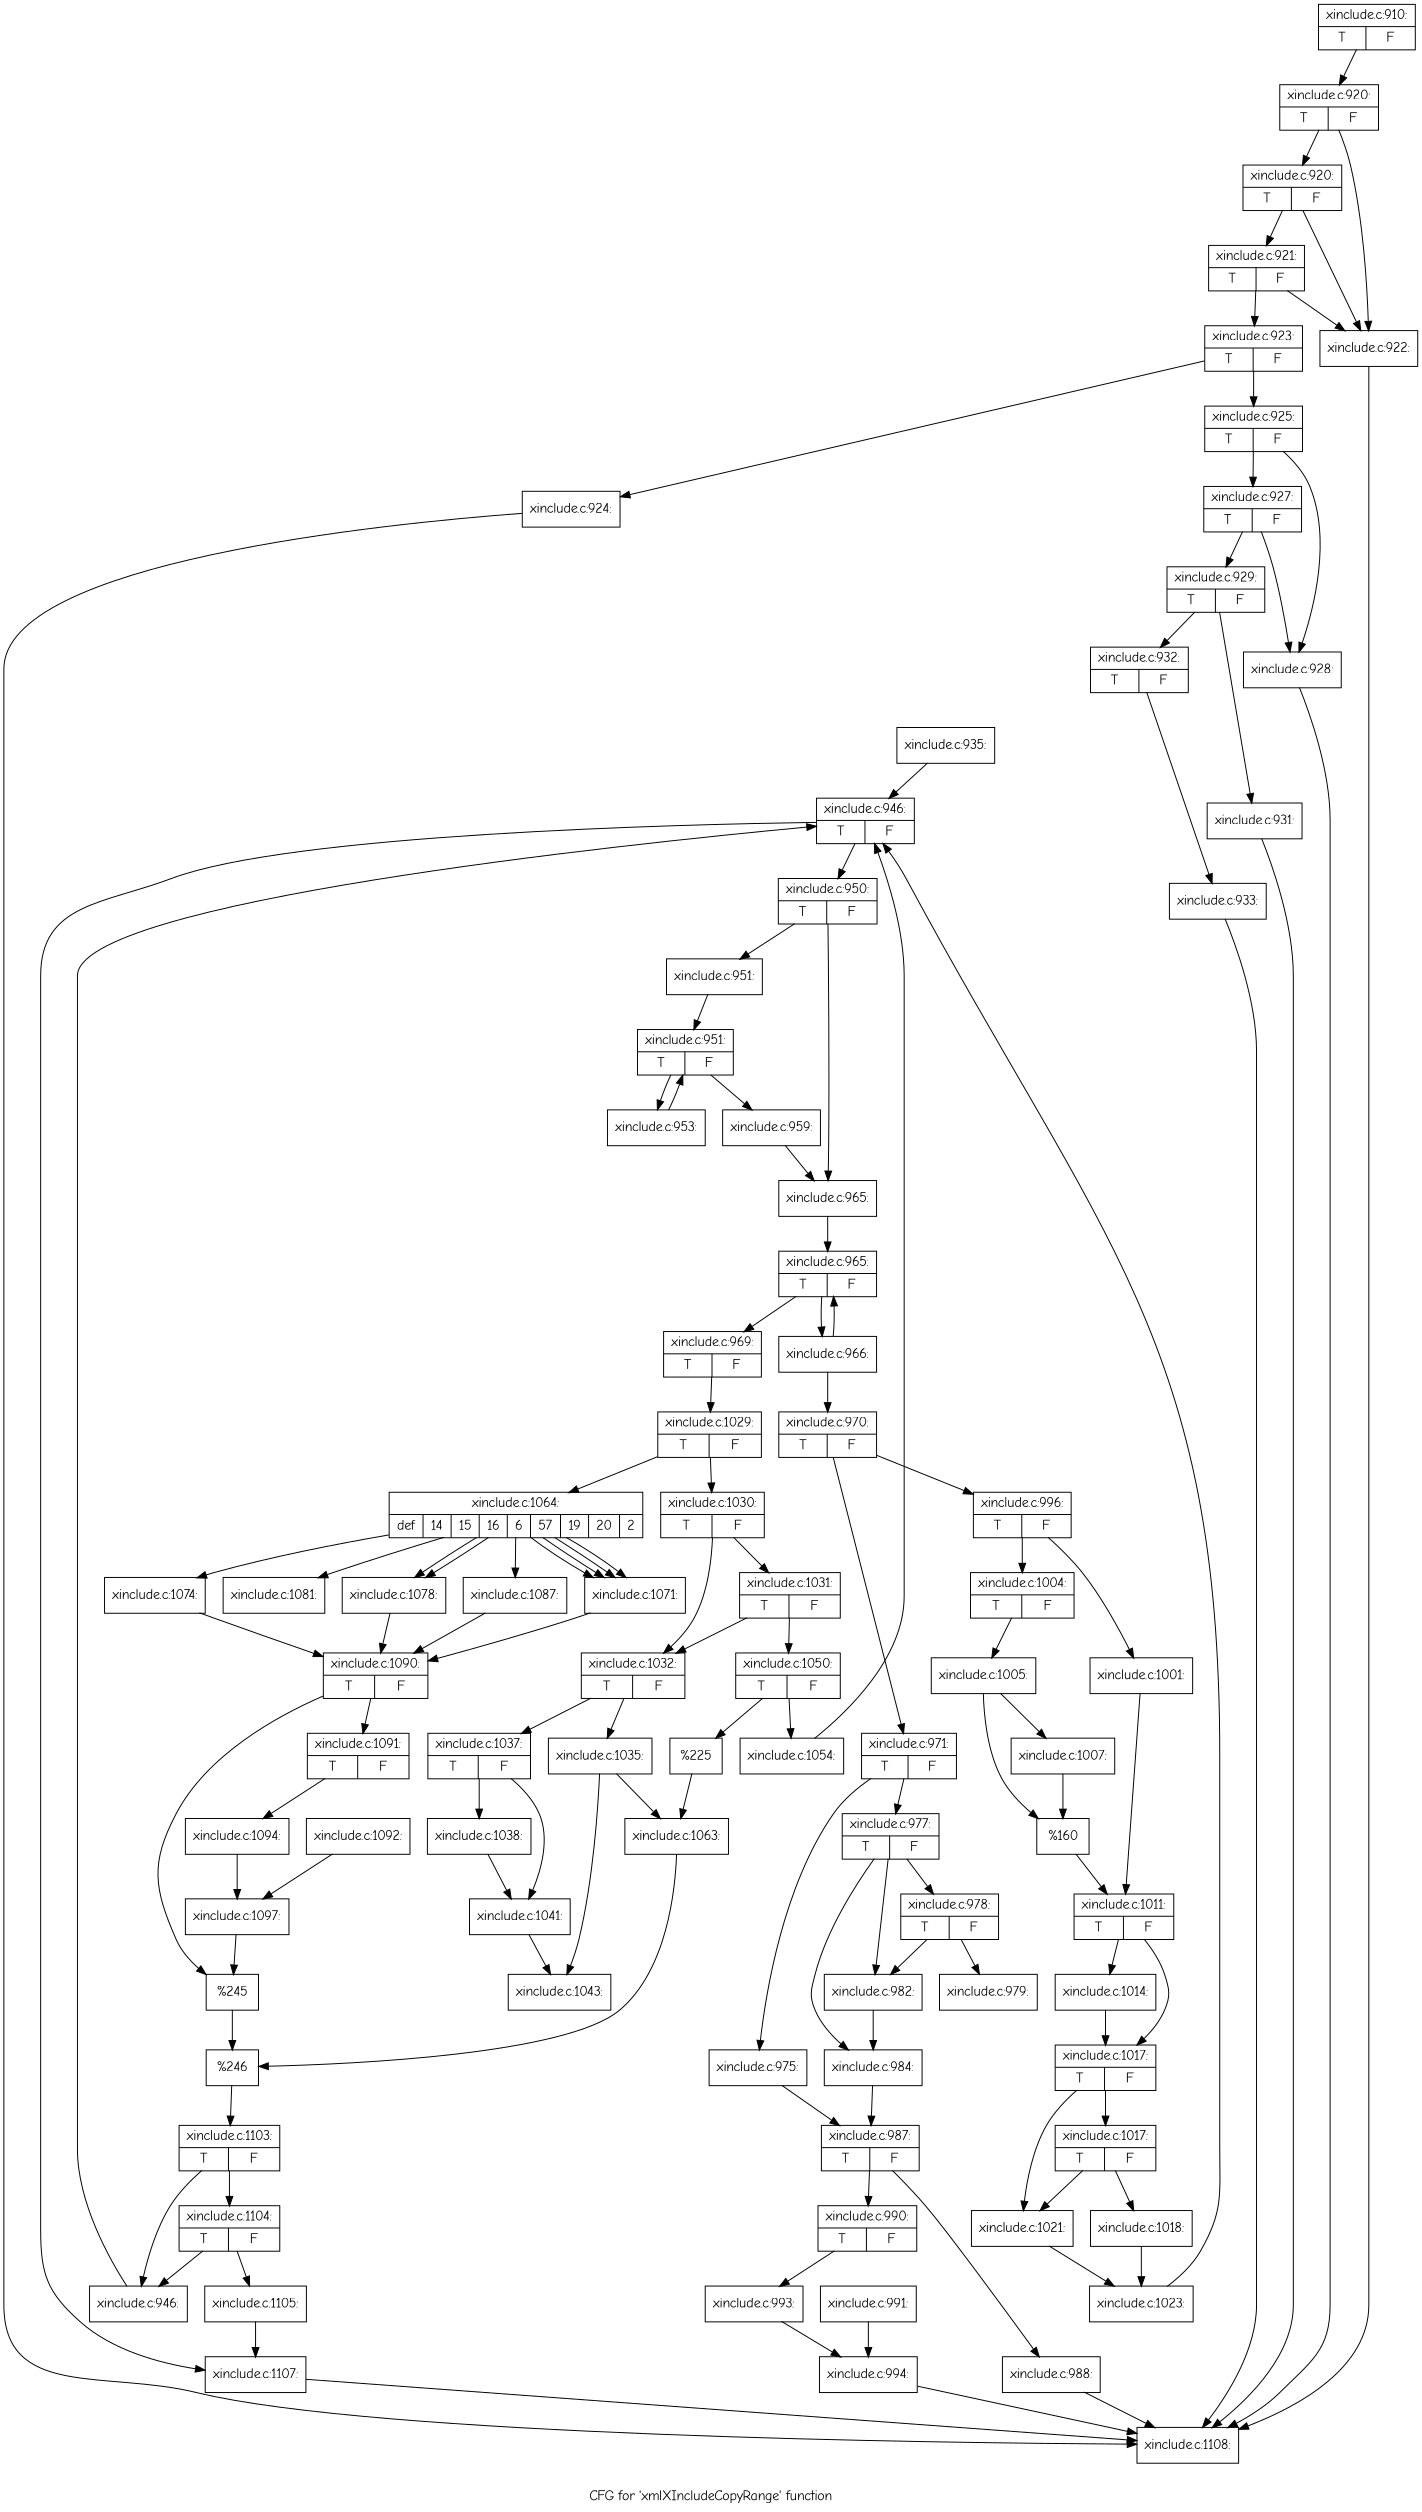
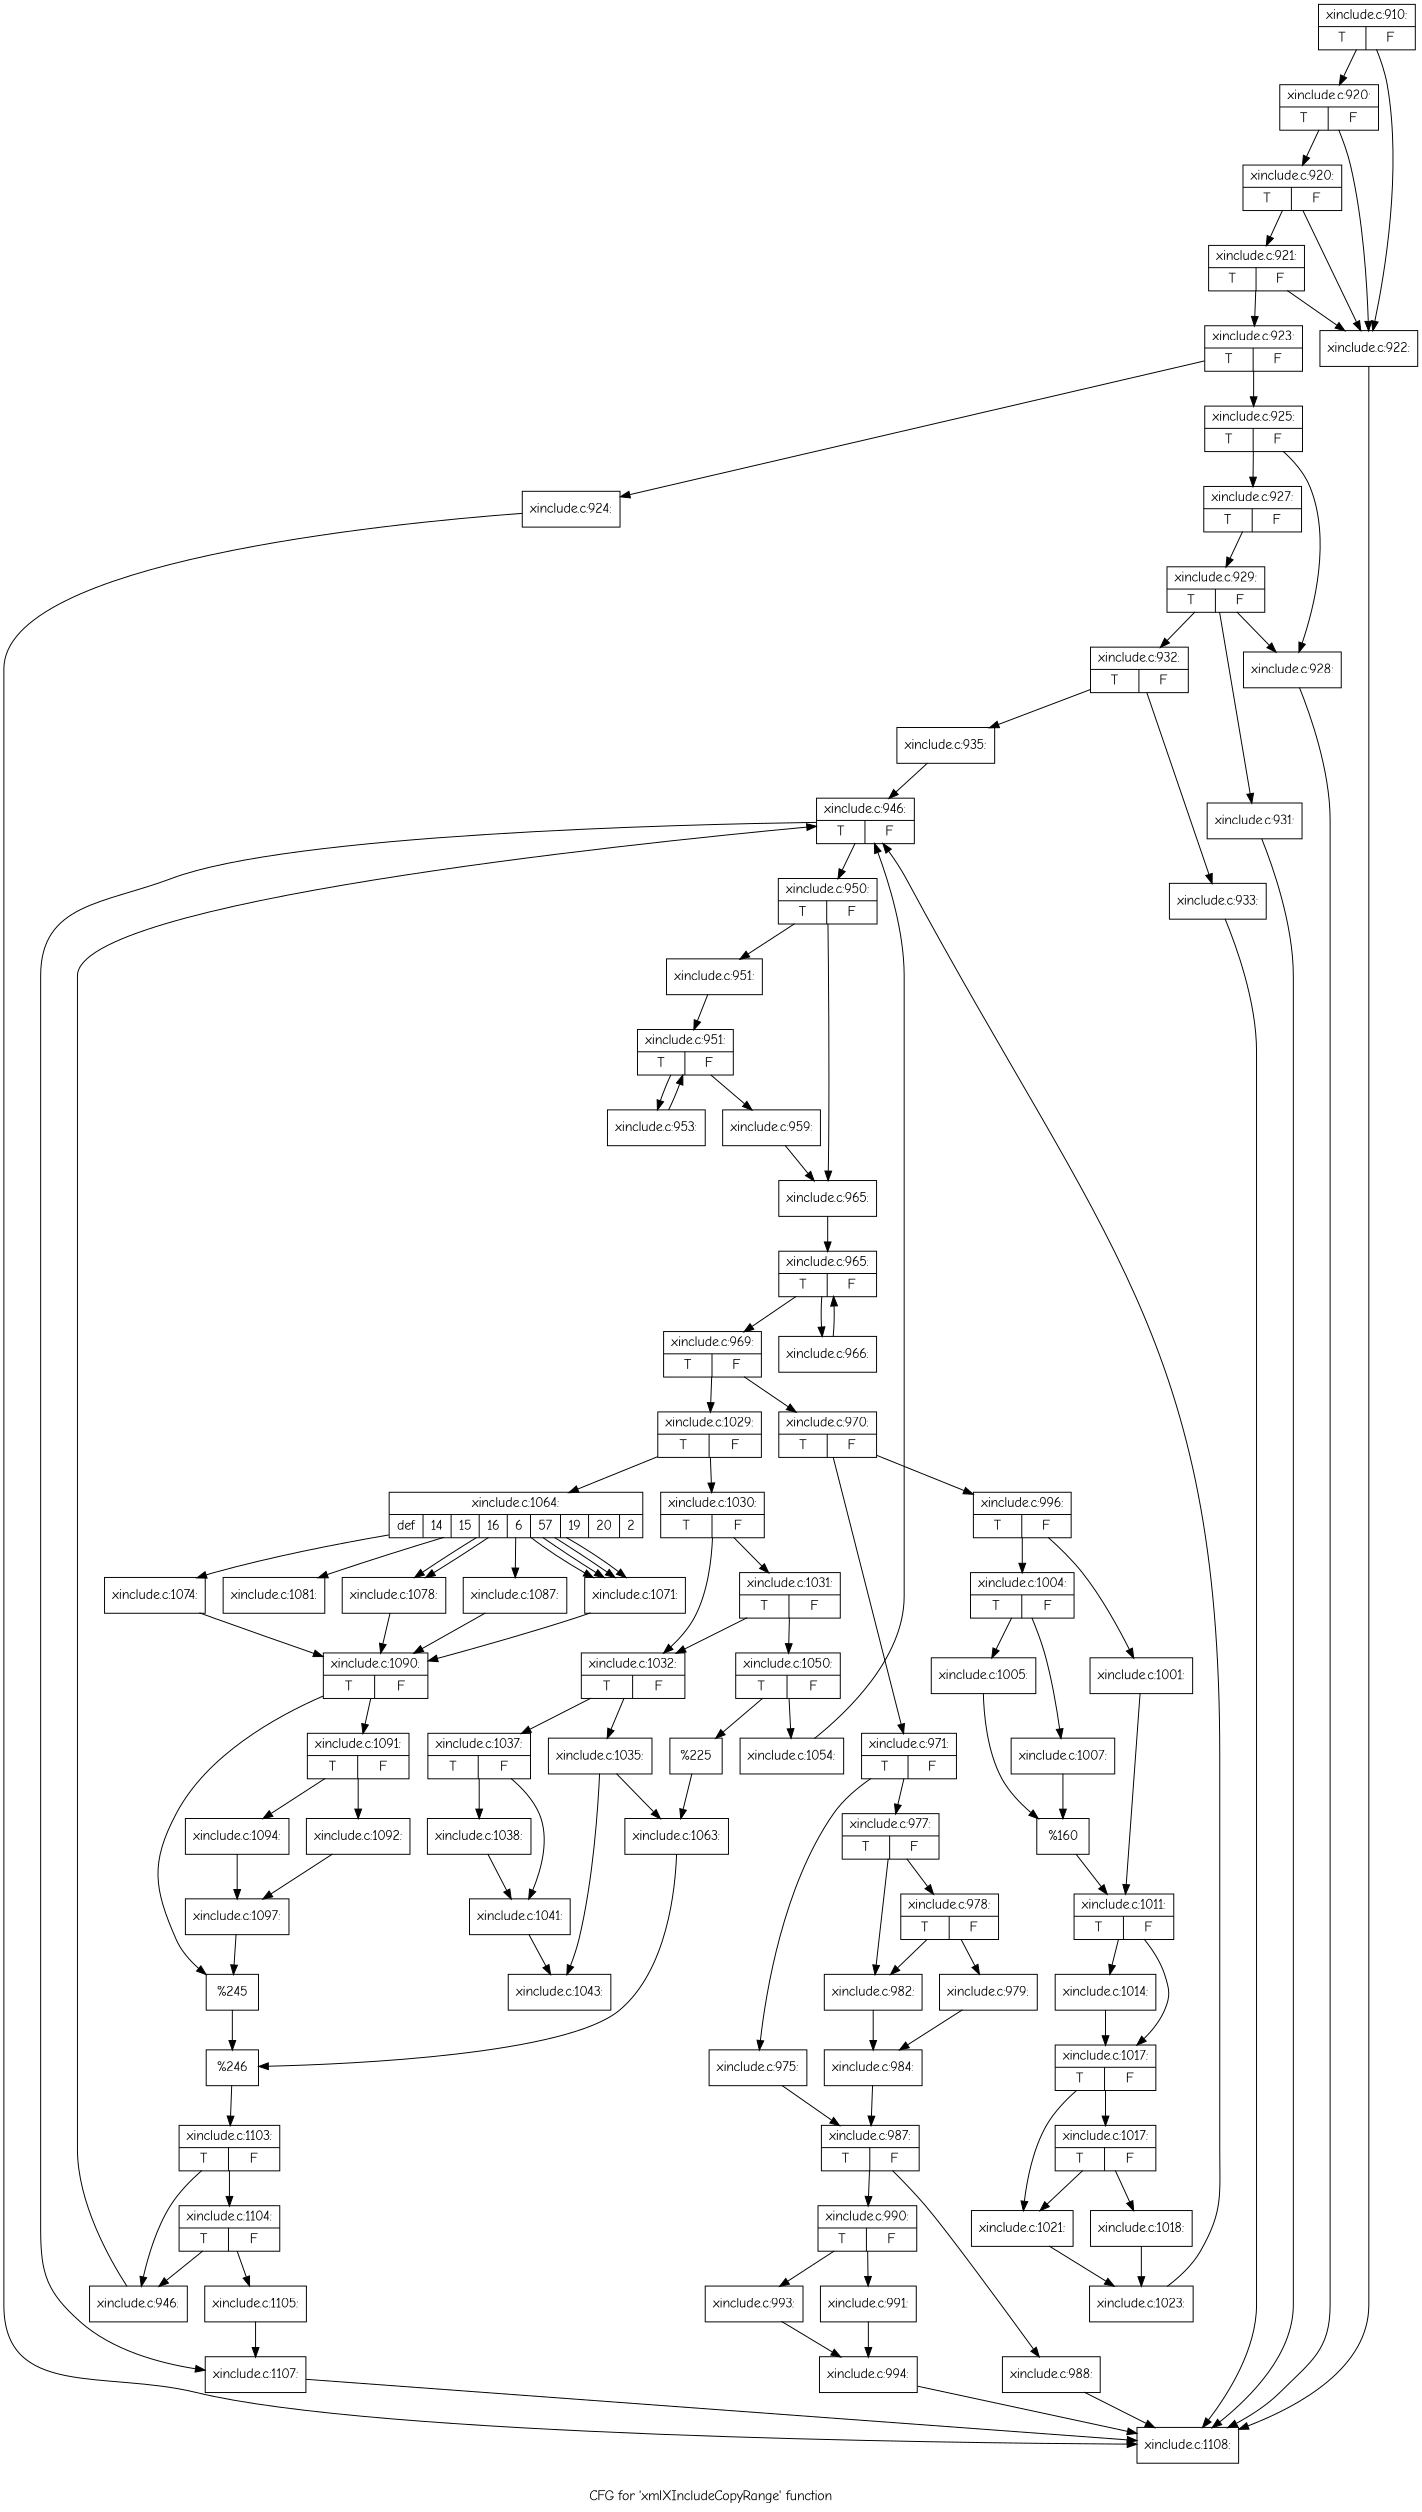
none -> (1392, 185)
(1278, 586) -> (1253, 629)
none -> (1044, 707)
(828, 1387) -> (766, 1392)
(1020, 1712) -> (1049, 1672)
none -> (358, 1794)
(823, 1950) -> (935, 2027)
none -> (868, 2264)
